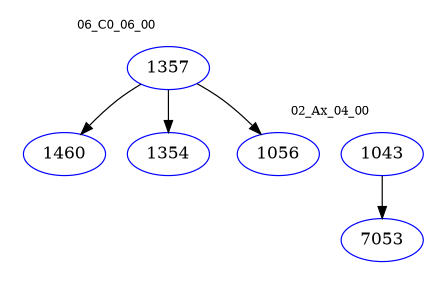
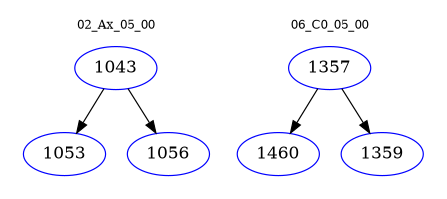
(116, 26) -> (330, 26)
(236, 110) -> (139, 106)
(330, 112) -> (116, 26)
(168, 154) -> (382, 154)
(382, 240) -> (64, 154)
